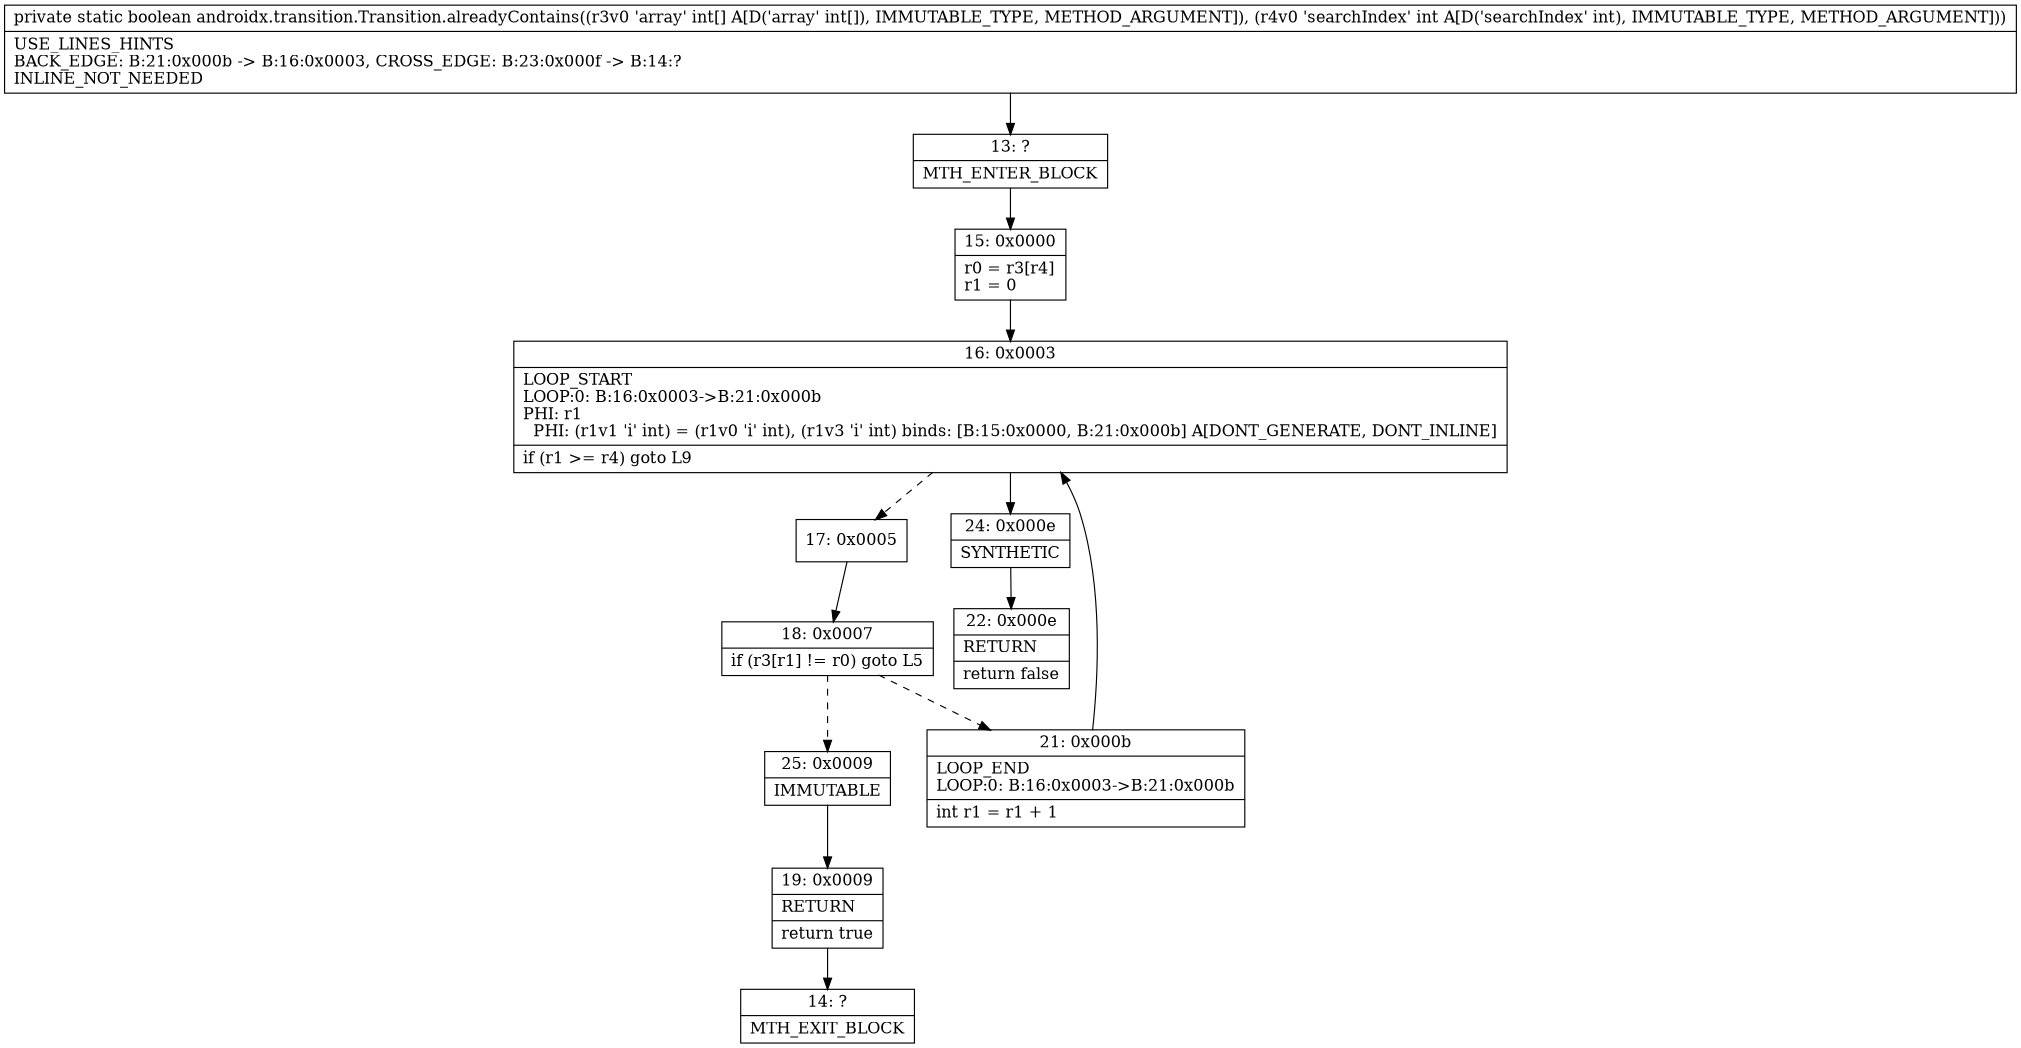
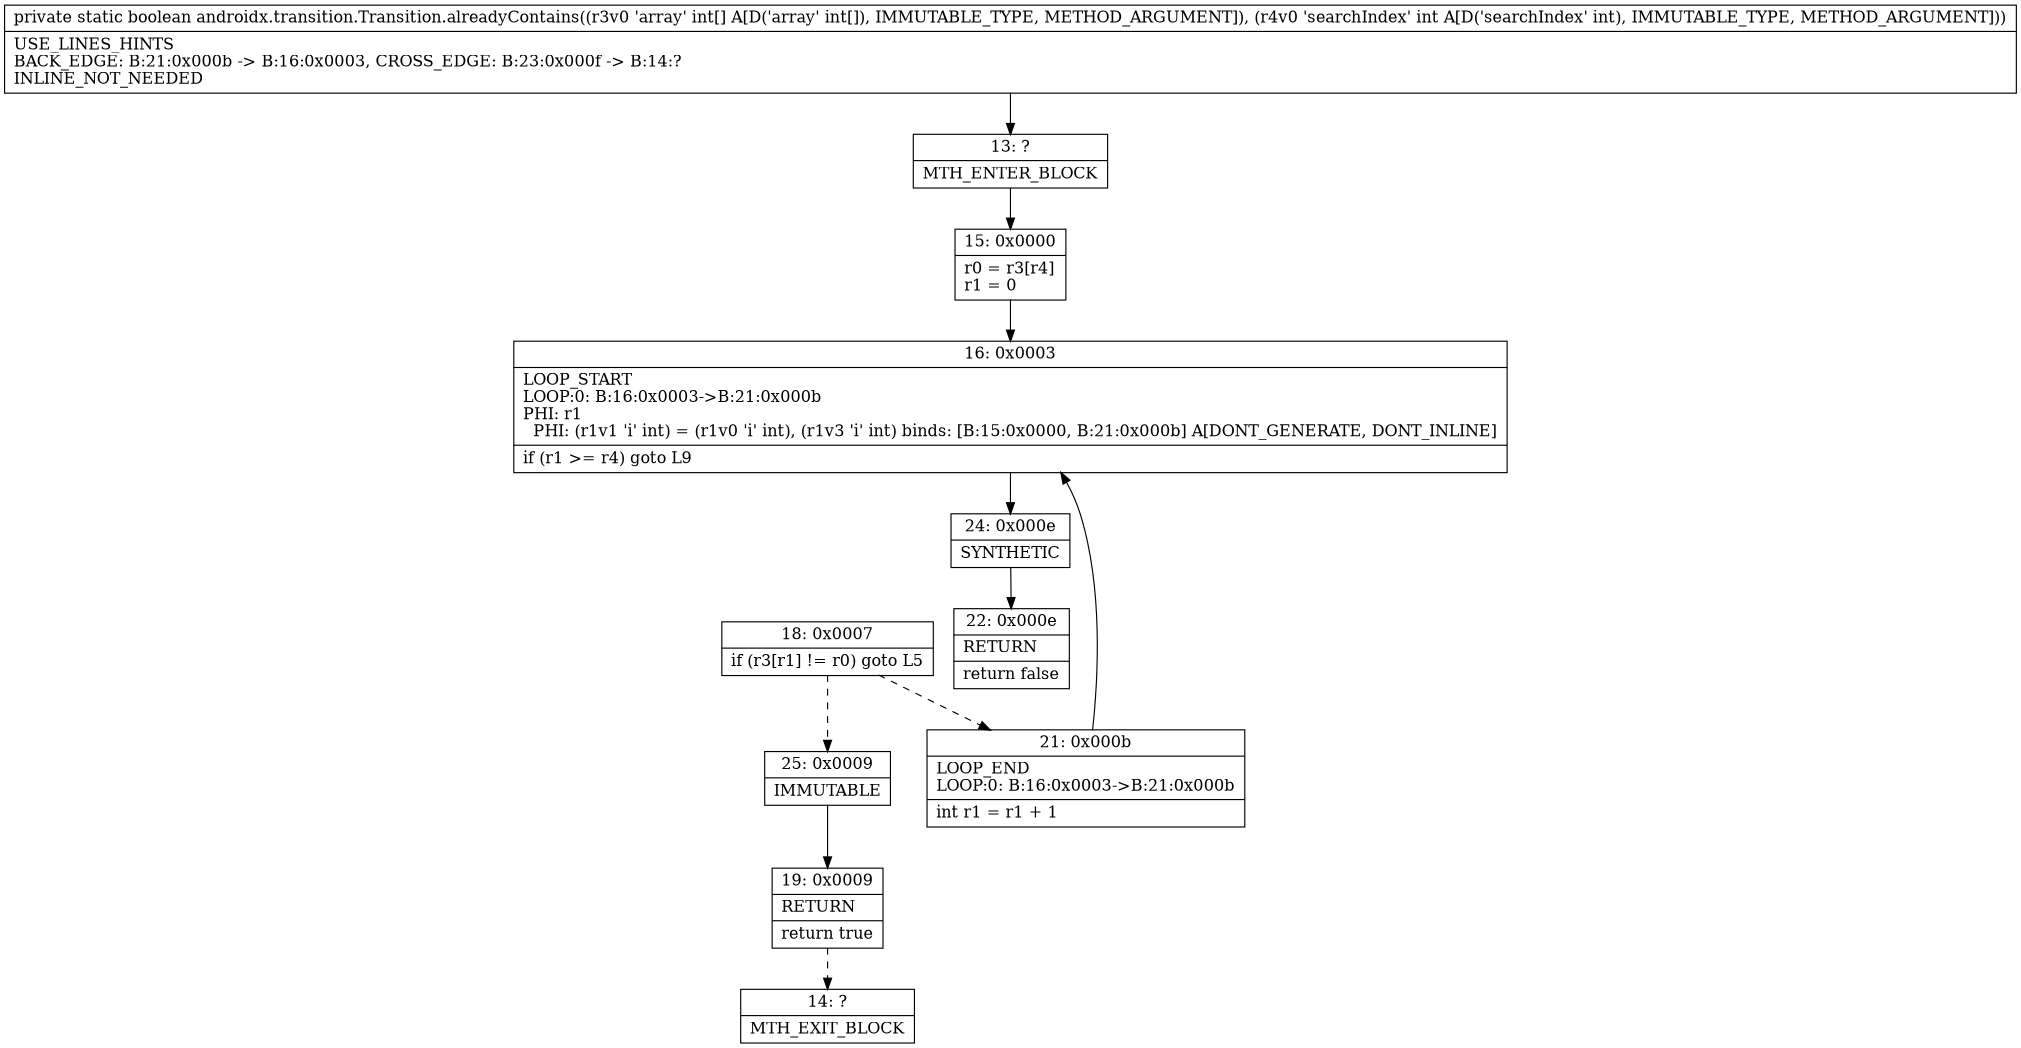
(852, 541) -> none
(828, 963) -> (828, 963)
